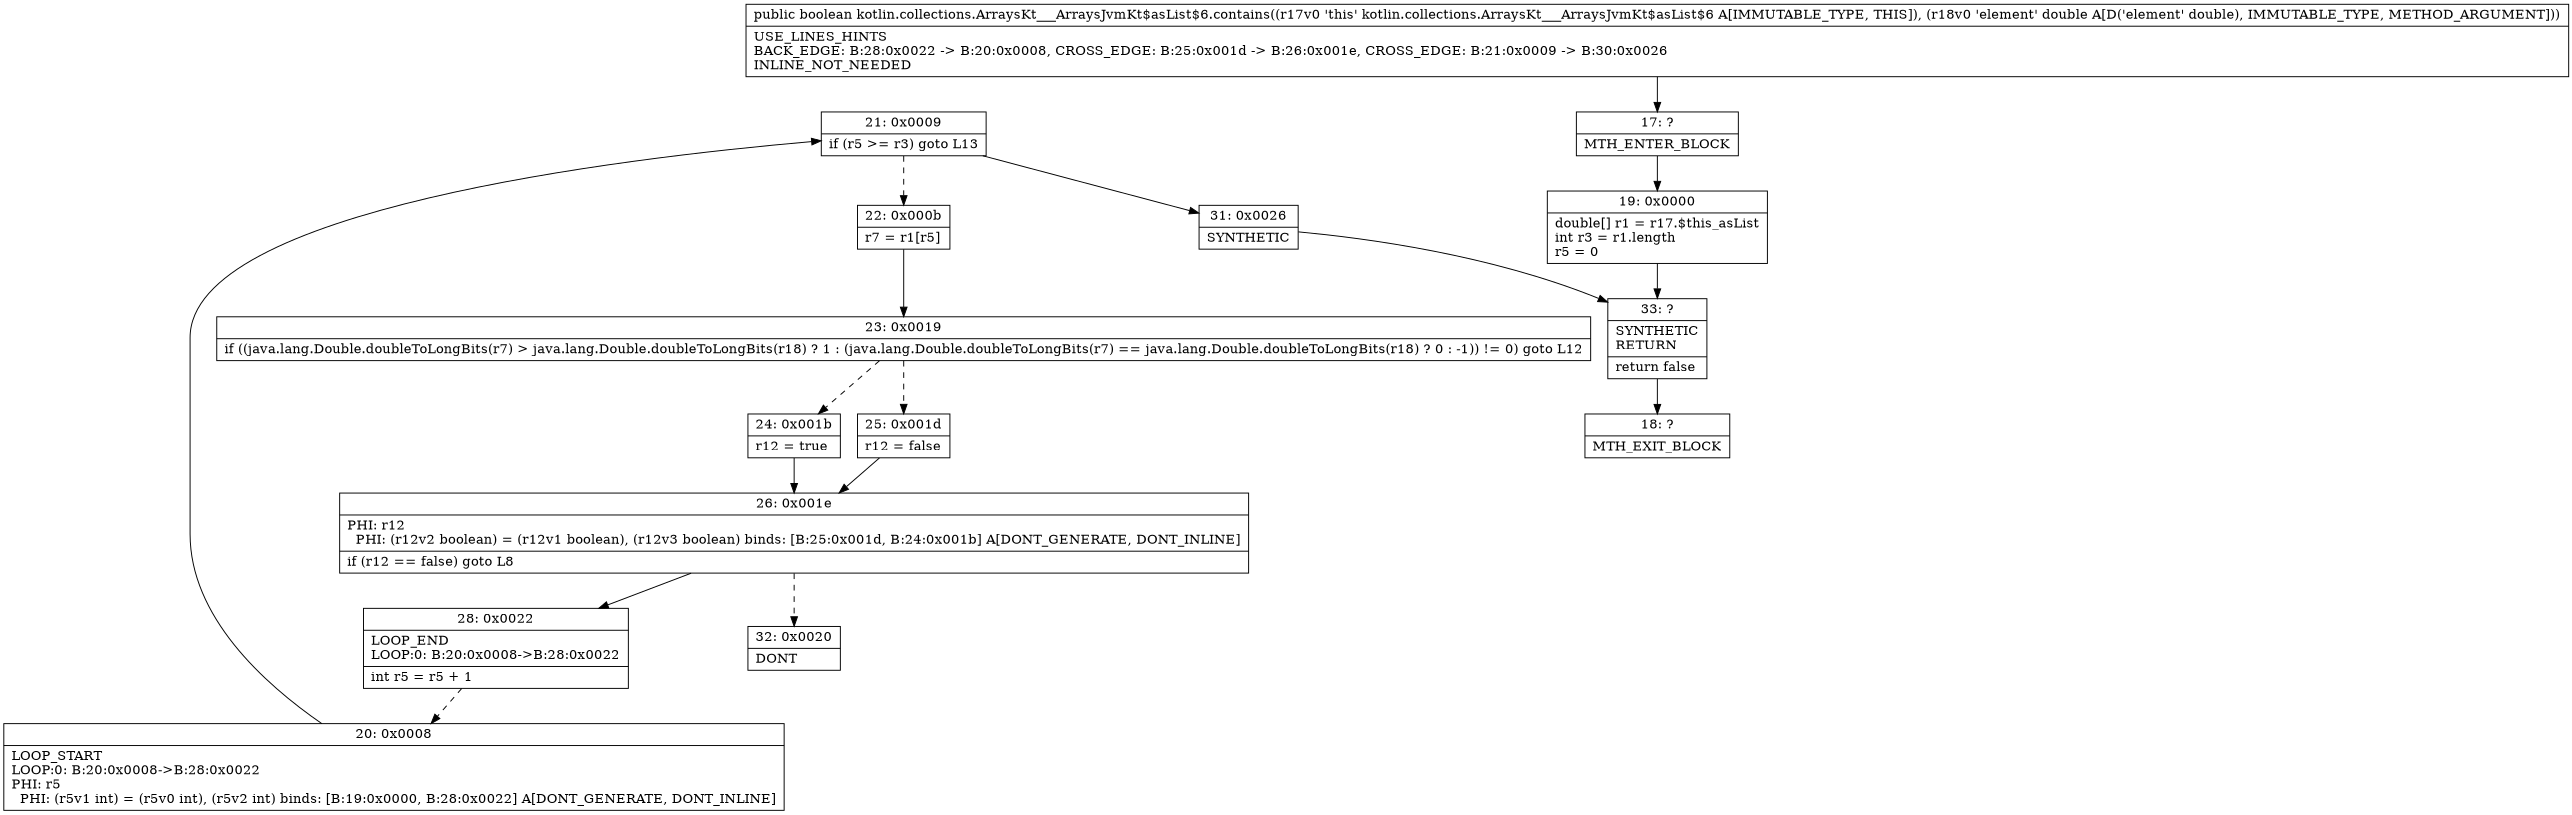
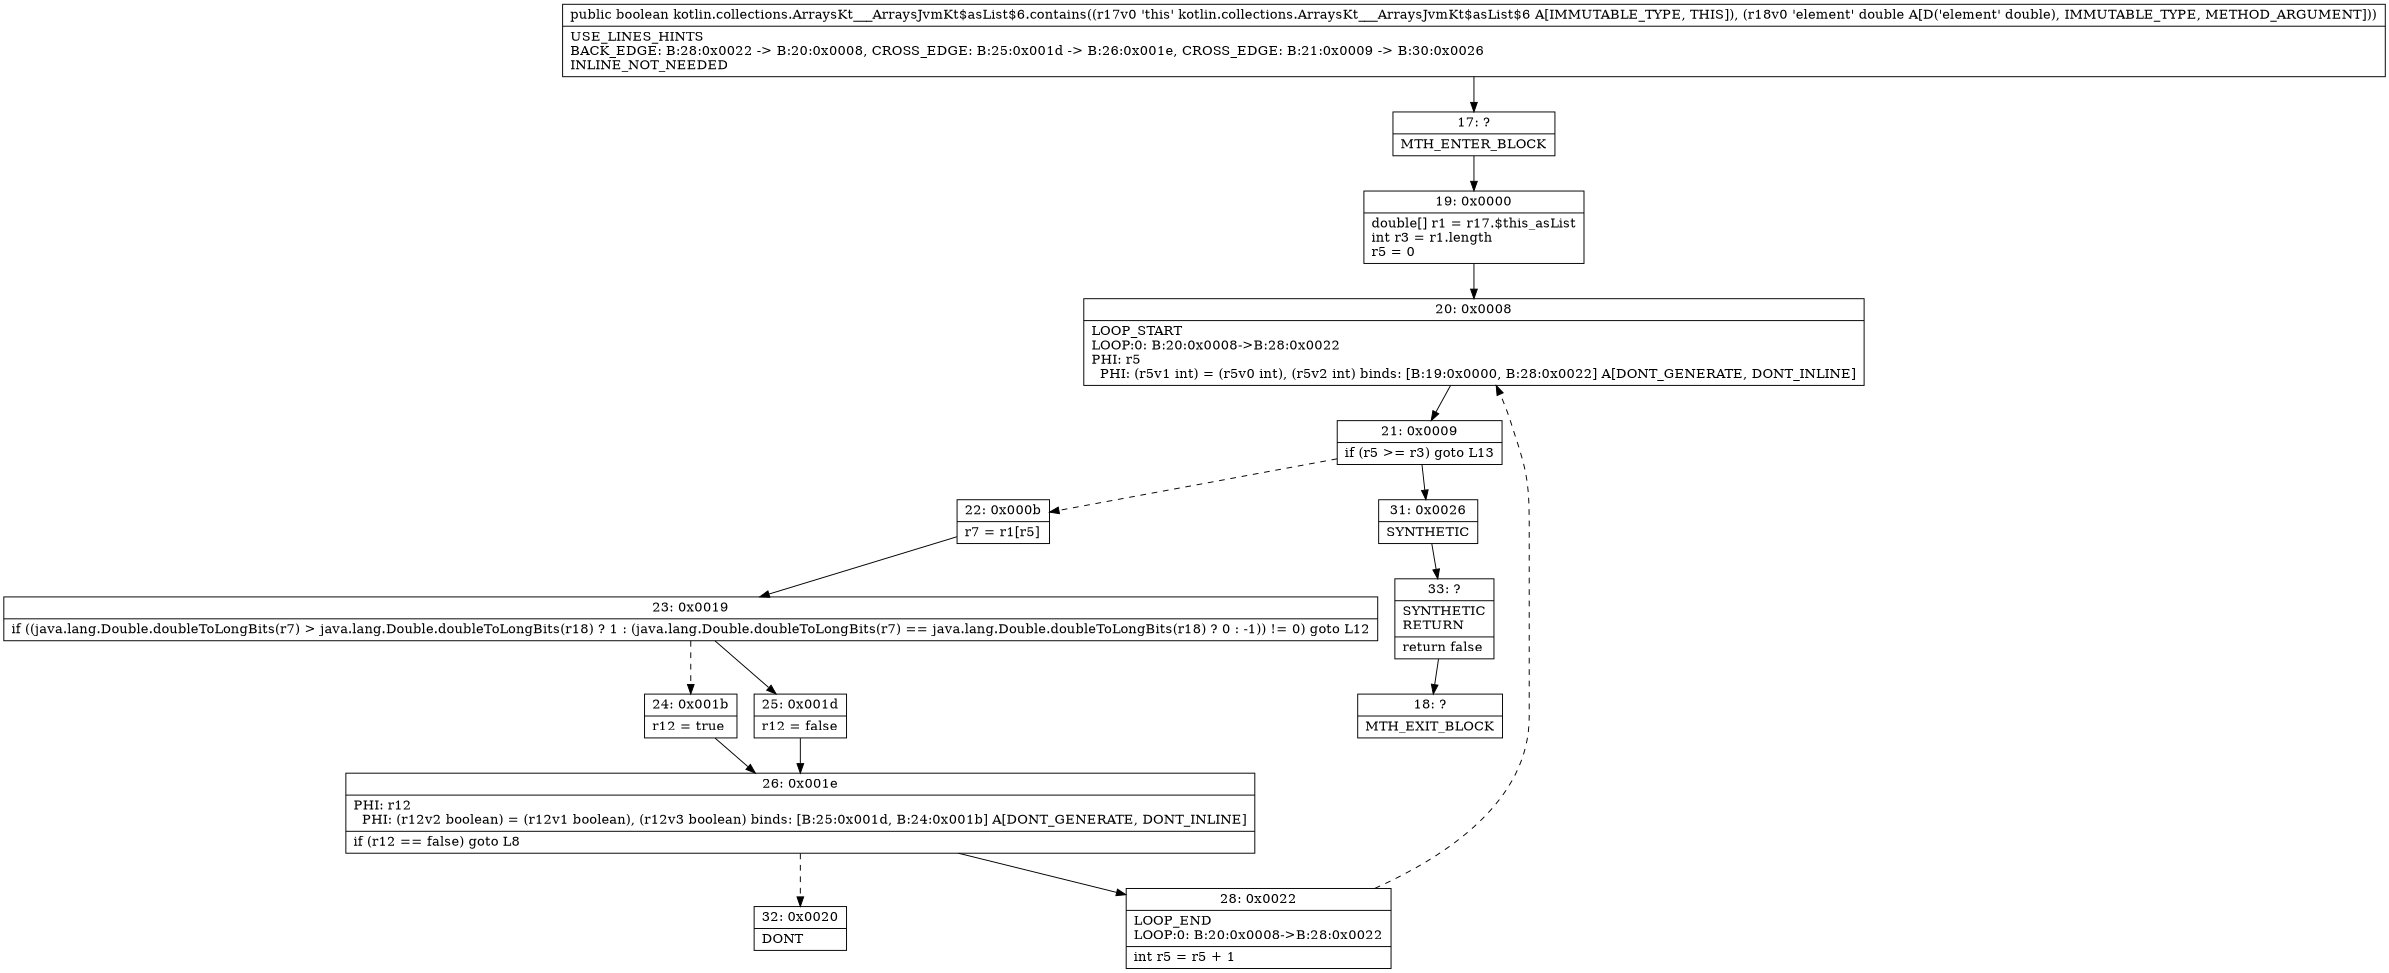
(1657, 276) -> (1474, 276)
(904, 382) -> (742, 664)
